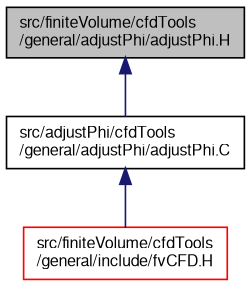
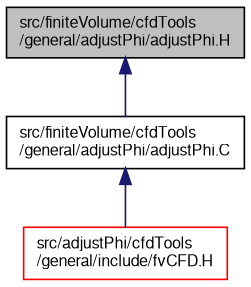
(125, 143) -> (125, 143)
(125, 253) -> (125, 253)
